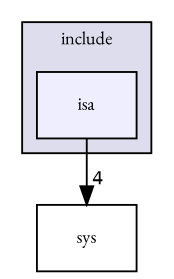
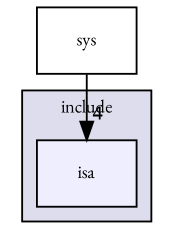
(87, 165) -> (87, 102)
